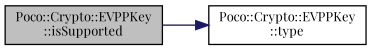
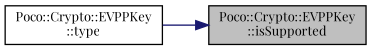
(179, 25) -> (179, 25)
